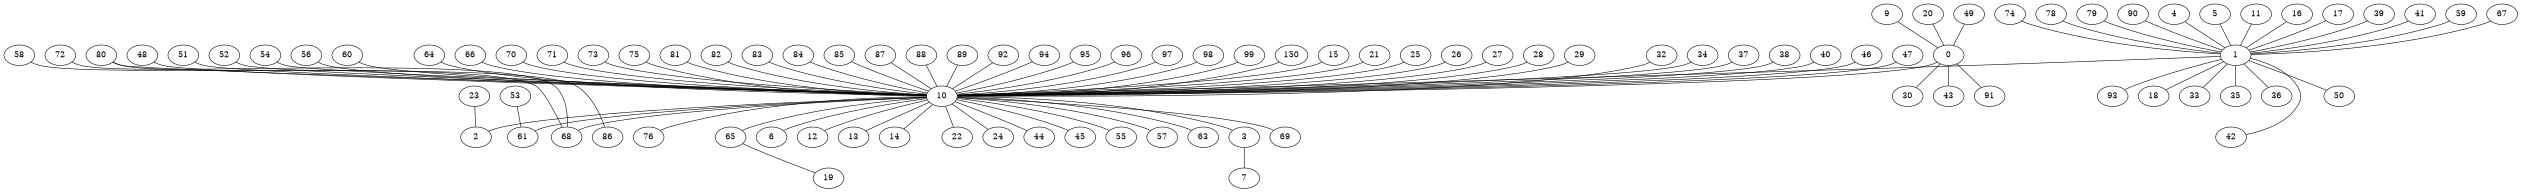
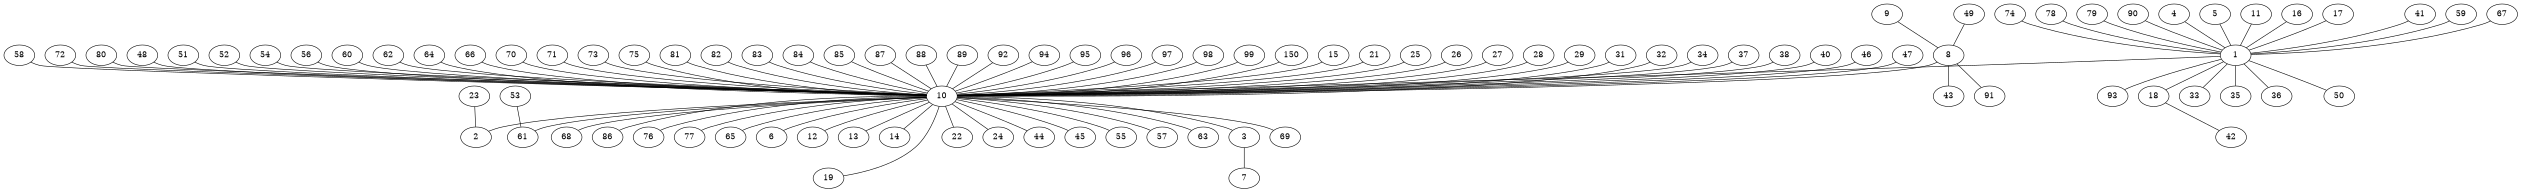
(1928, 14) -> none
(2379, 14) -> none
none -> (388, 55)
none -> (1621, 55)
(1949, 55) -> (1949, 55)
(336, 68) -> (499, 82)
(308, 70) -> (478, 82)
(370, 71) -> (771, 103)
(1908, 96) -> none
(2301, 98) -> (2192, 117)
none -> (690, 137)
(779, 159) -> (903, 156)
